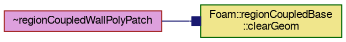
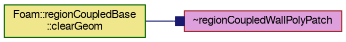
(176, 21) -> (160, 21)
